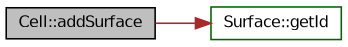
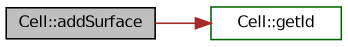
(276, 23) -> (276, 23)
